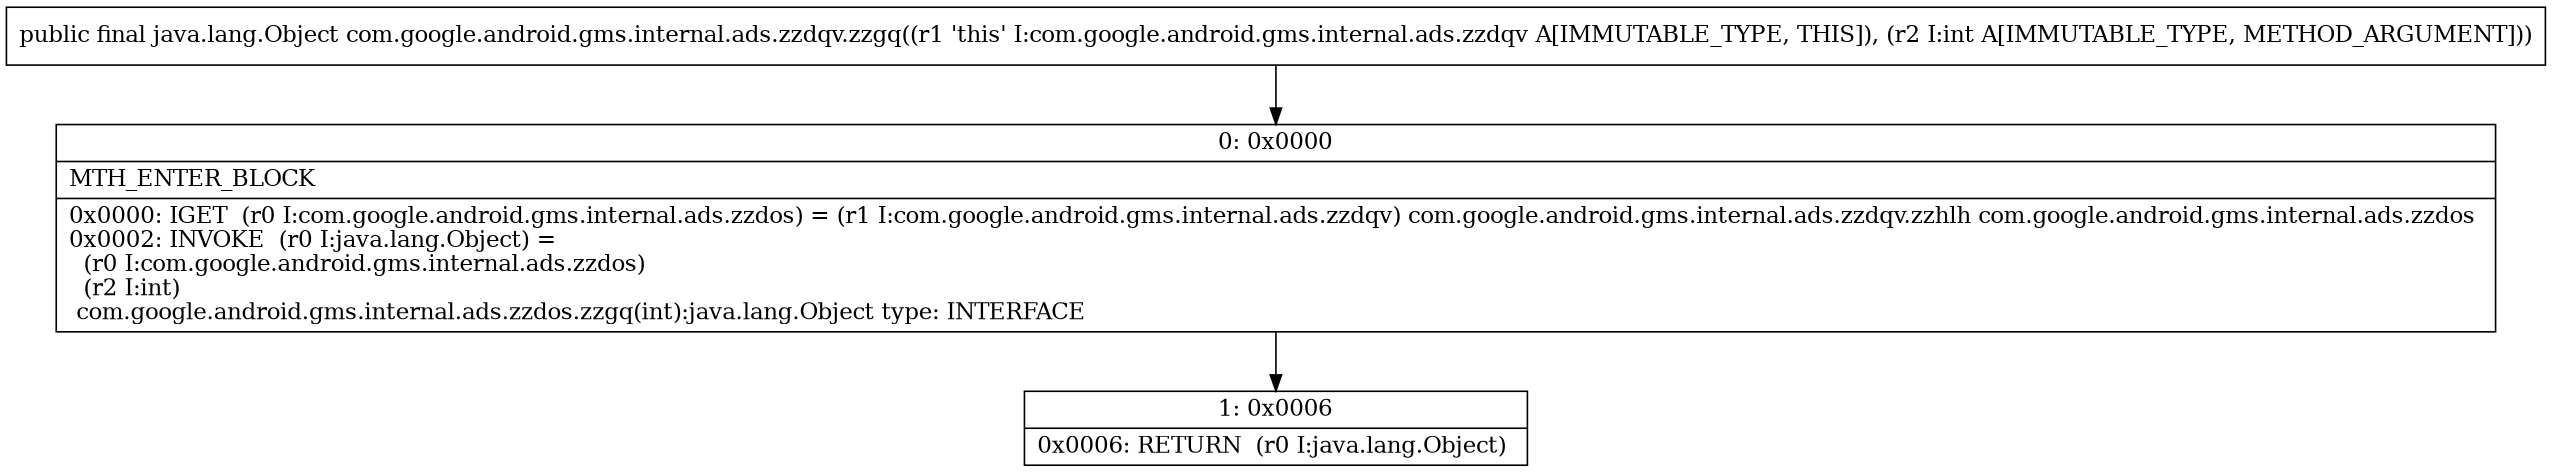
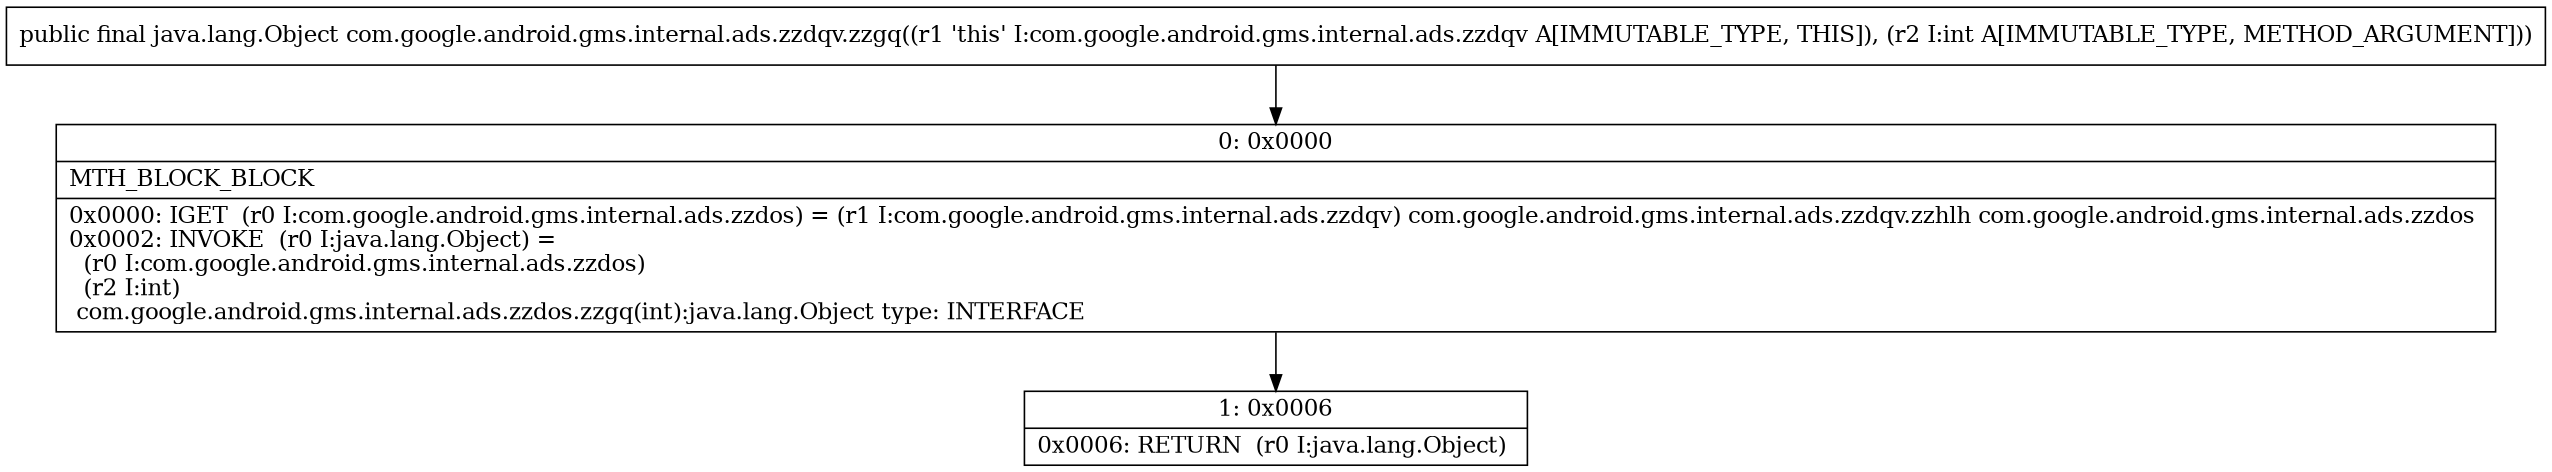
(193, 179) -> (192, 179)
